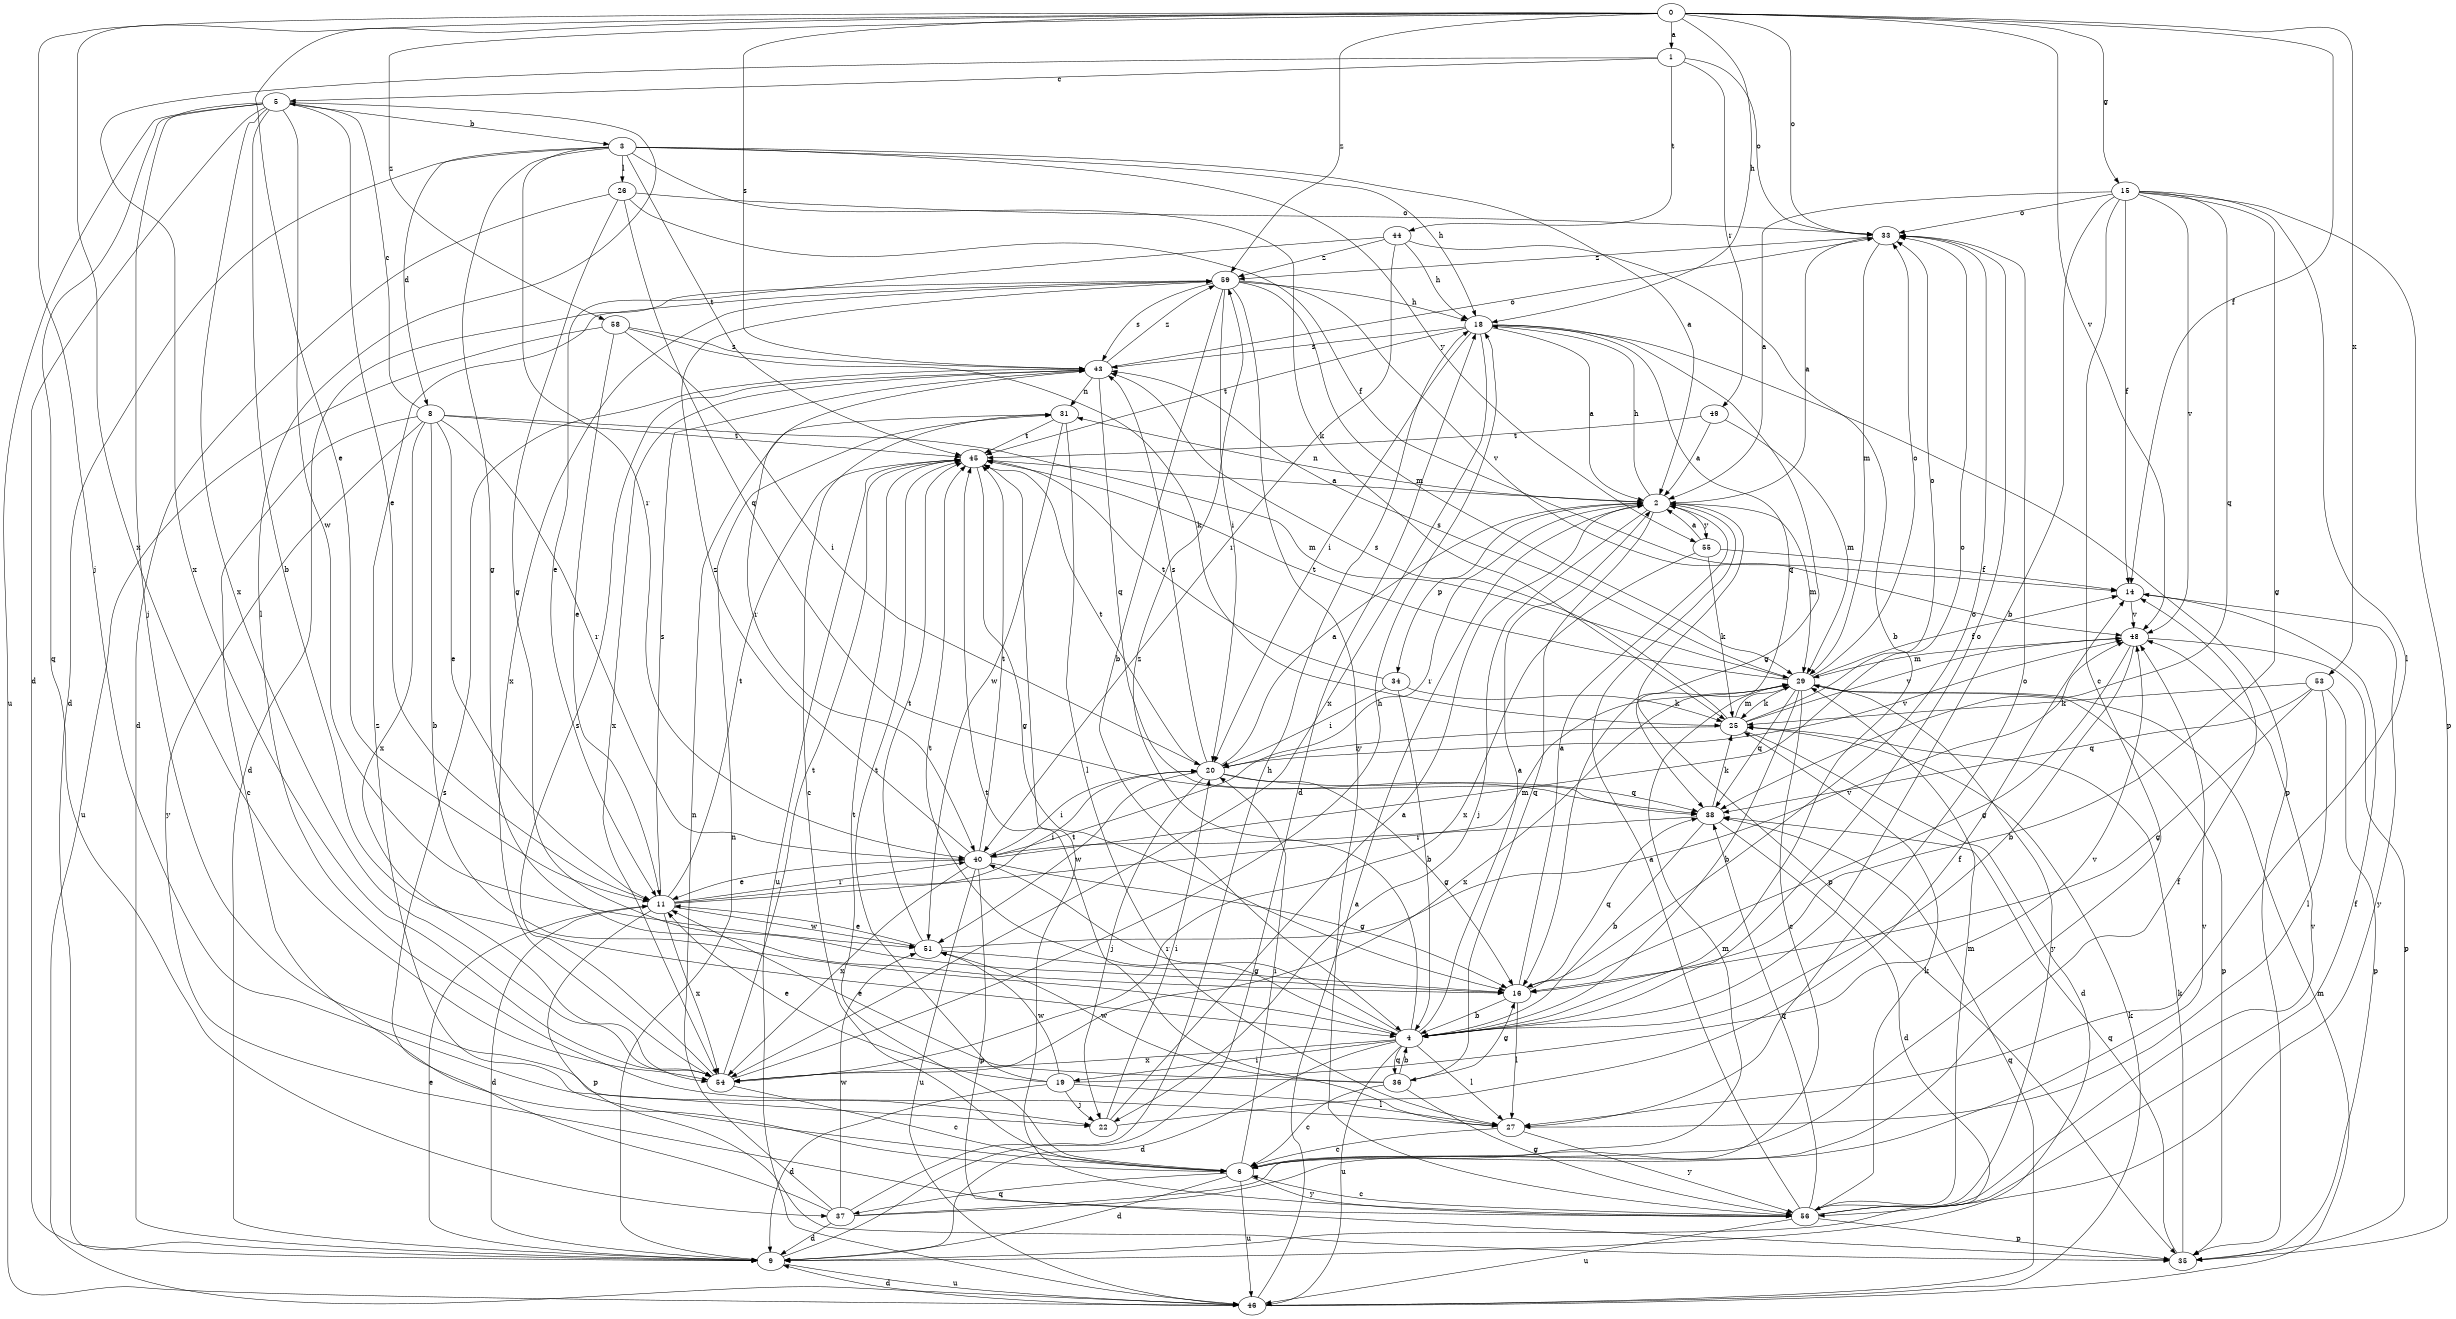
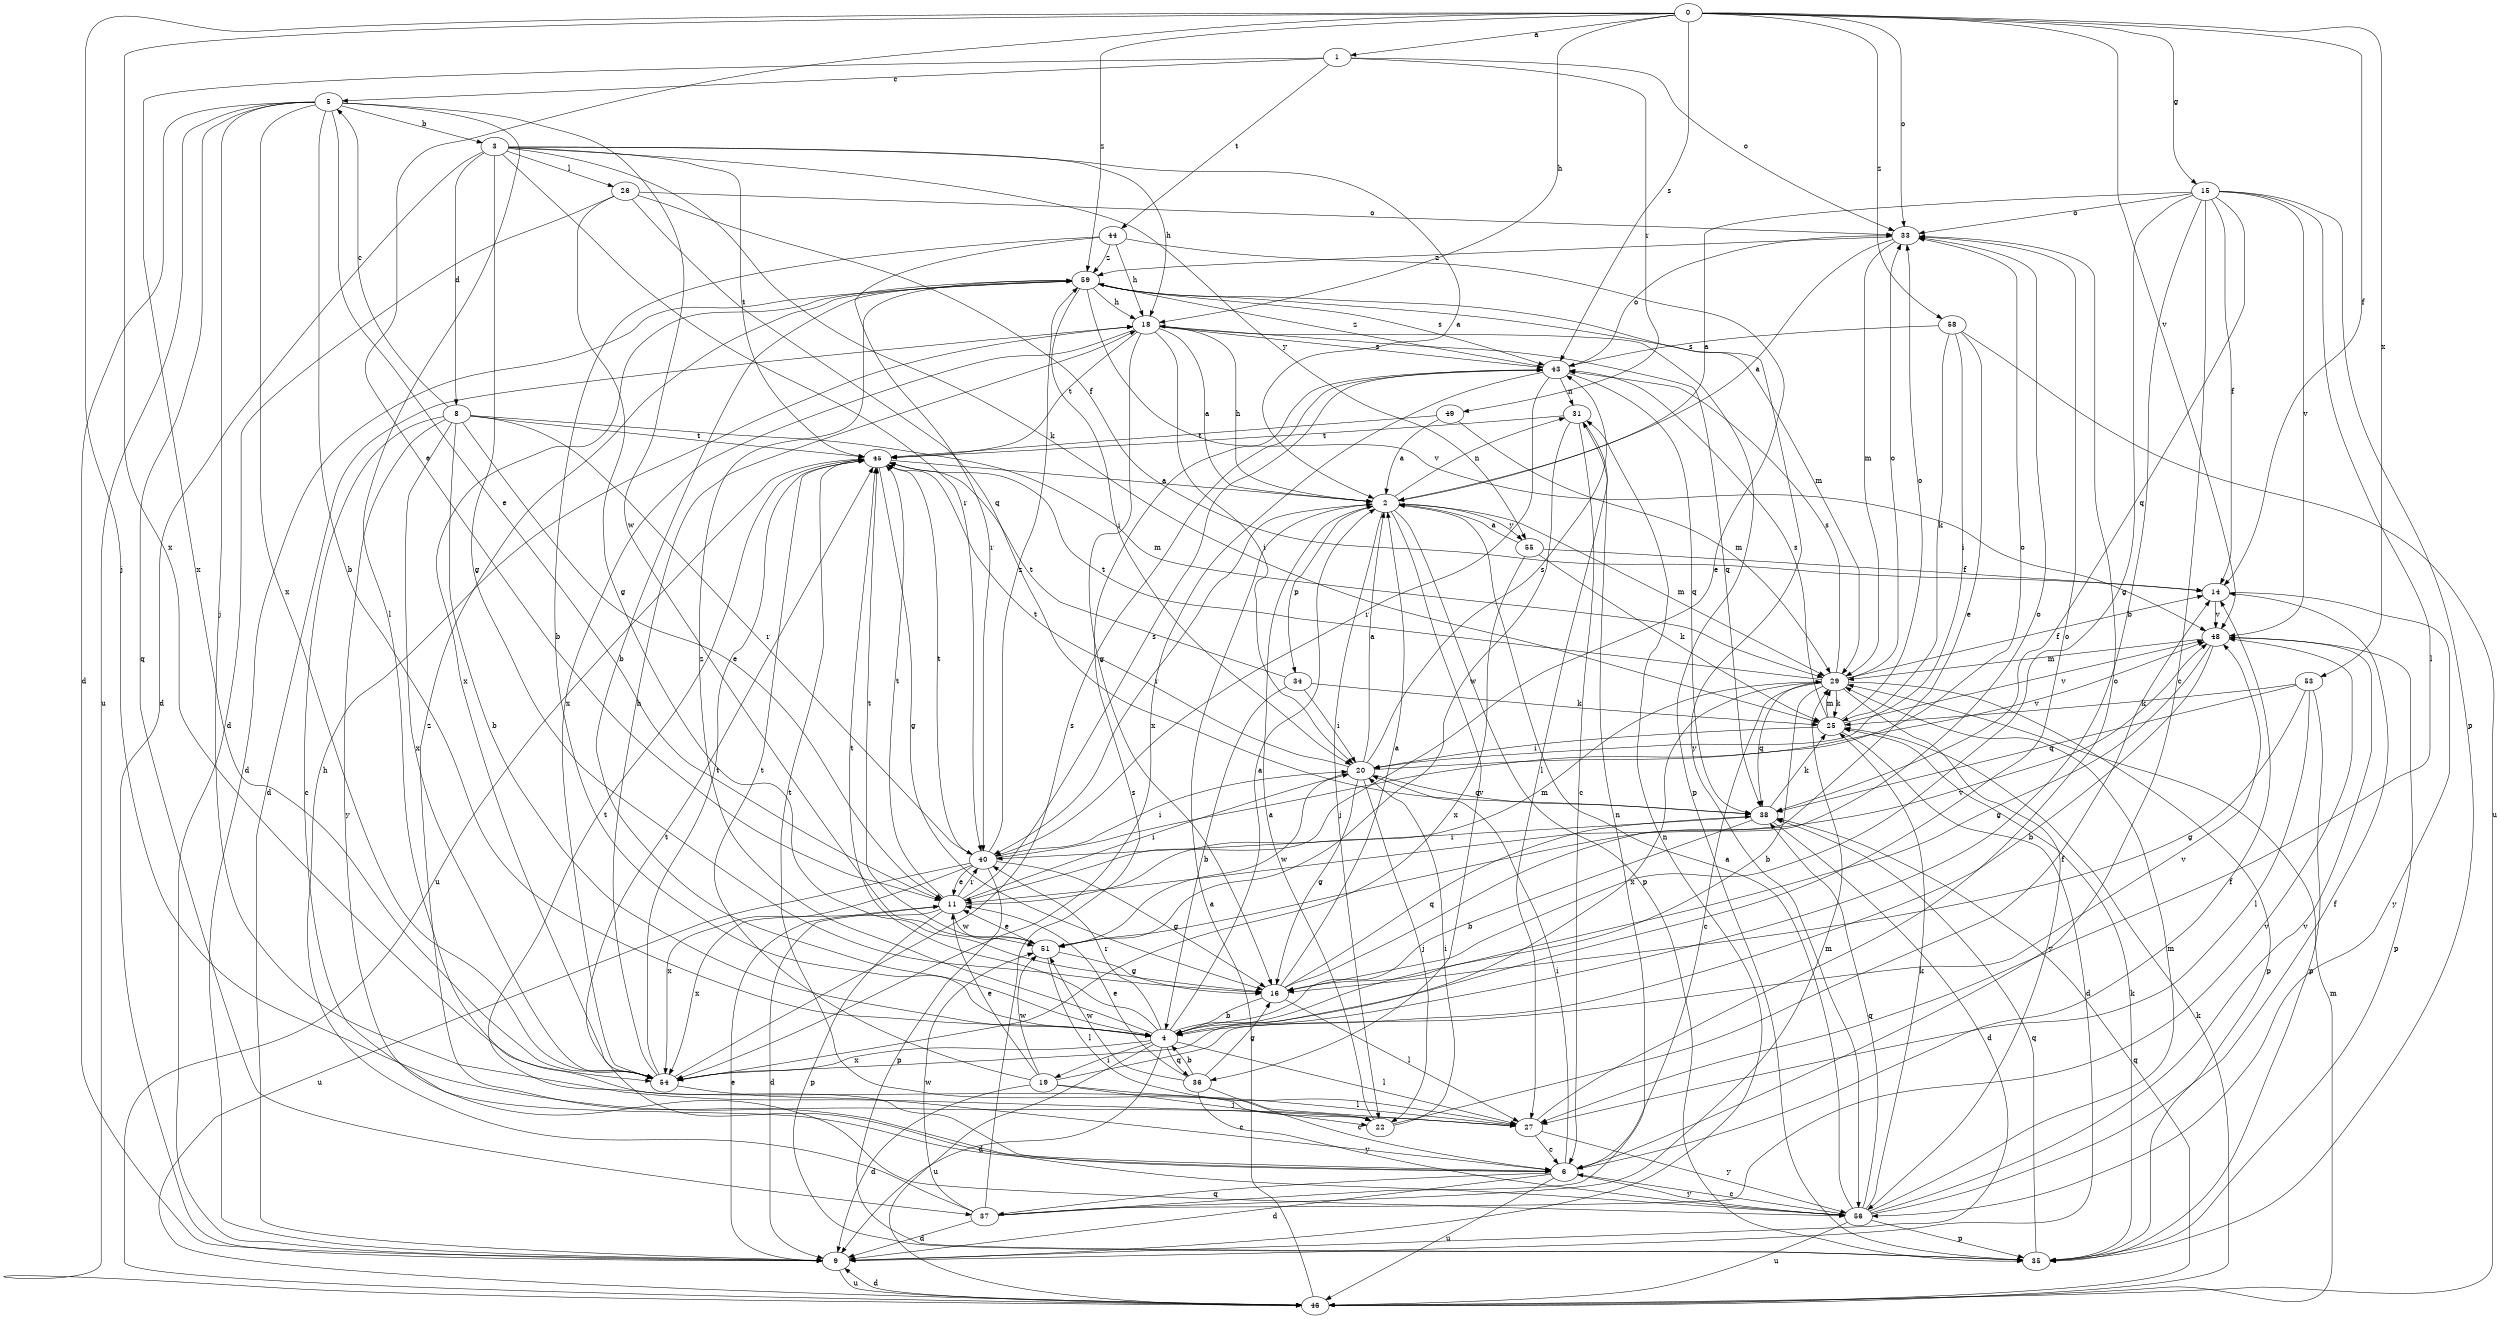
(1536, 793) -> (1482, 793)
none -> (1298, 1099)
(1536, 1150) -> (1368, 1150)
